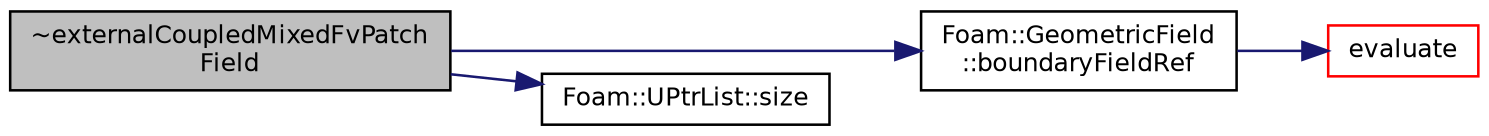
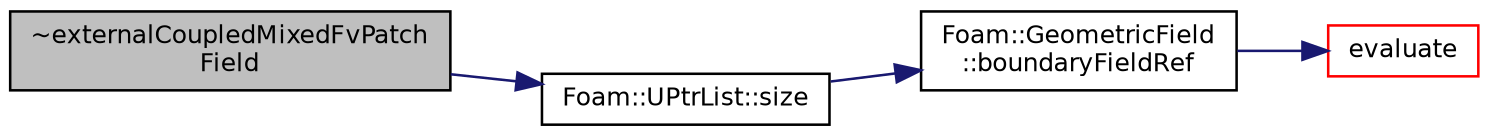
(673, 51) -> (863, 77)
